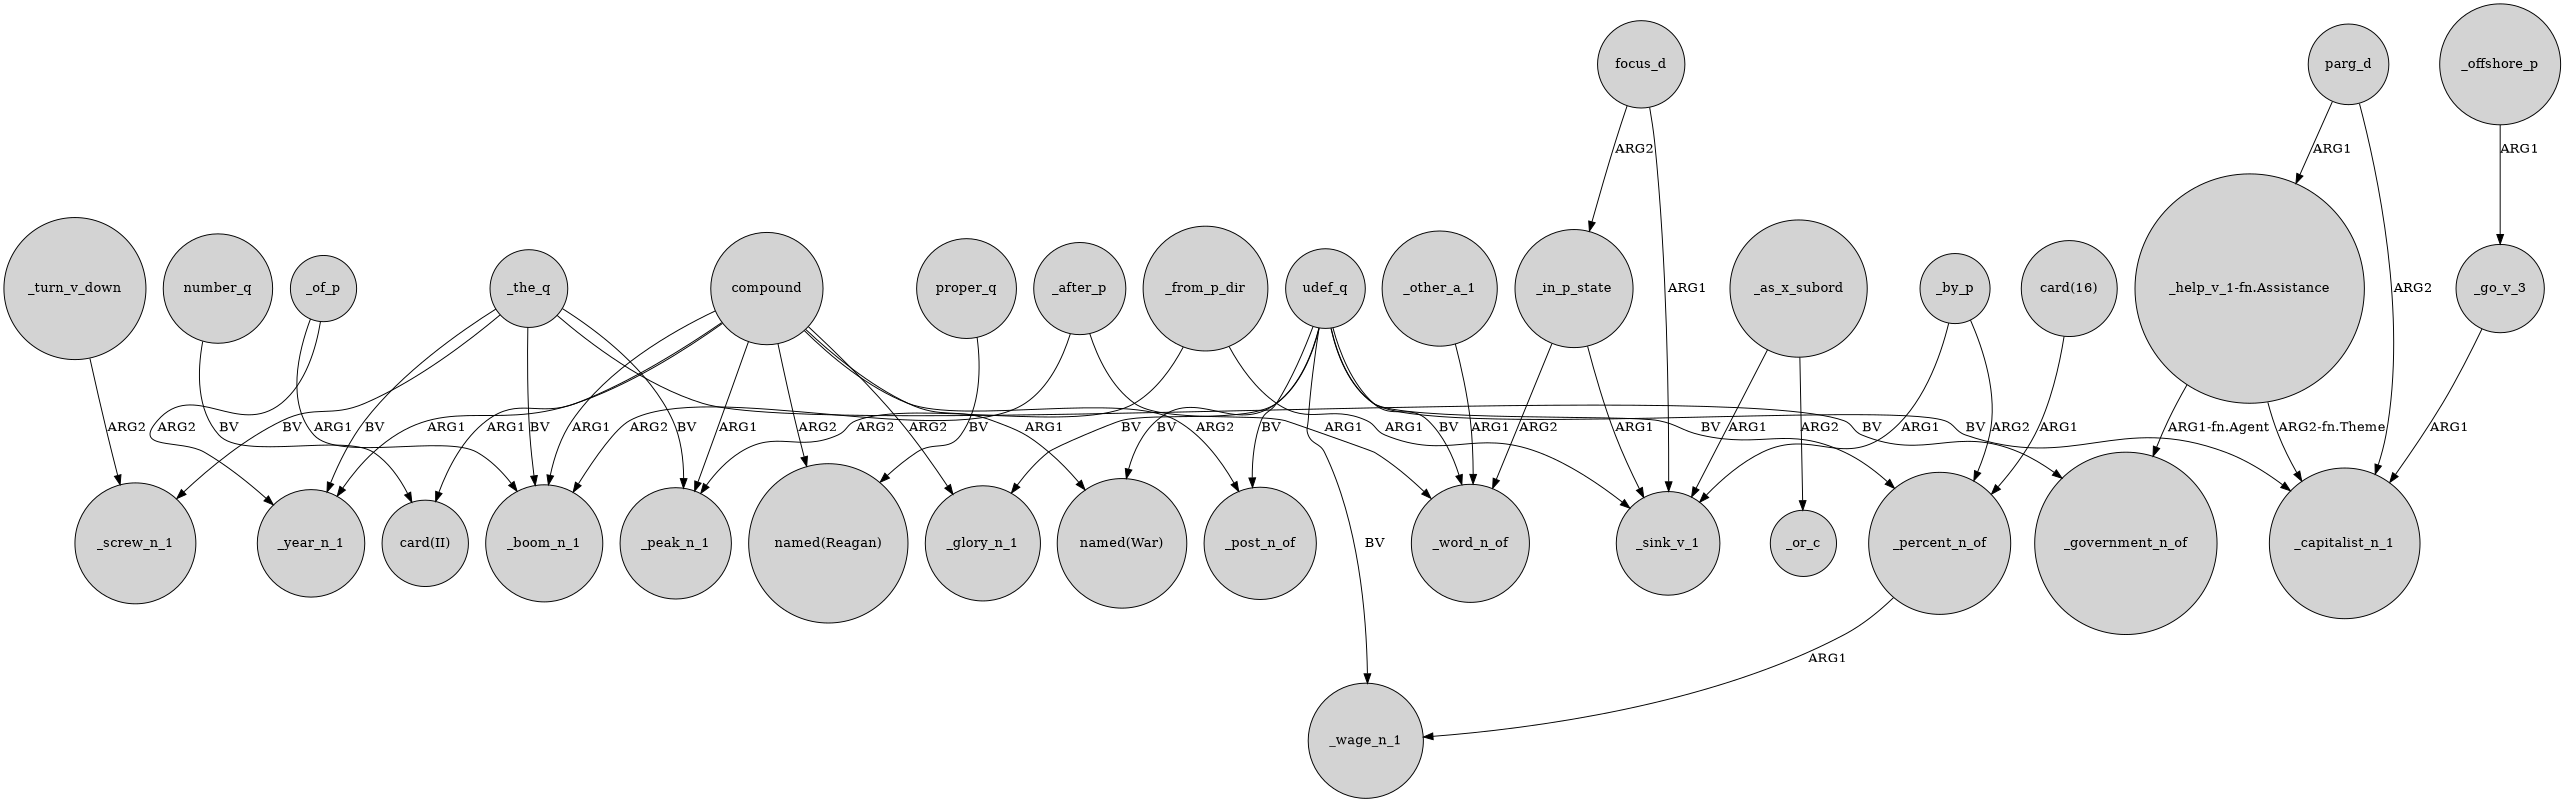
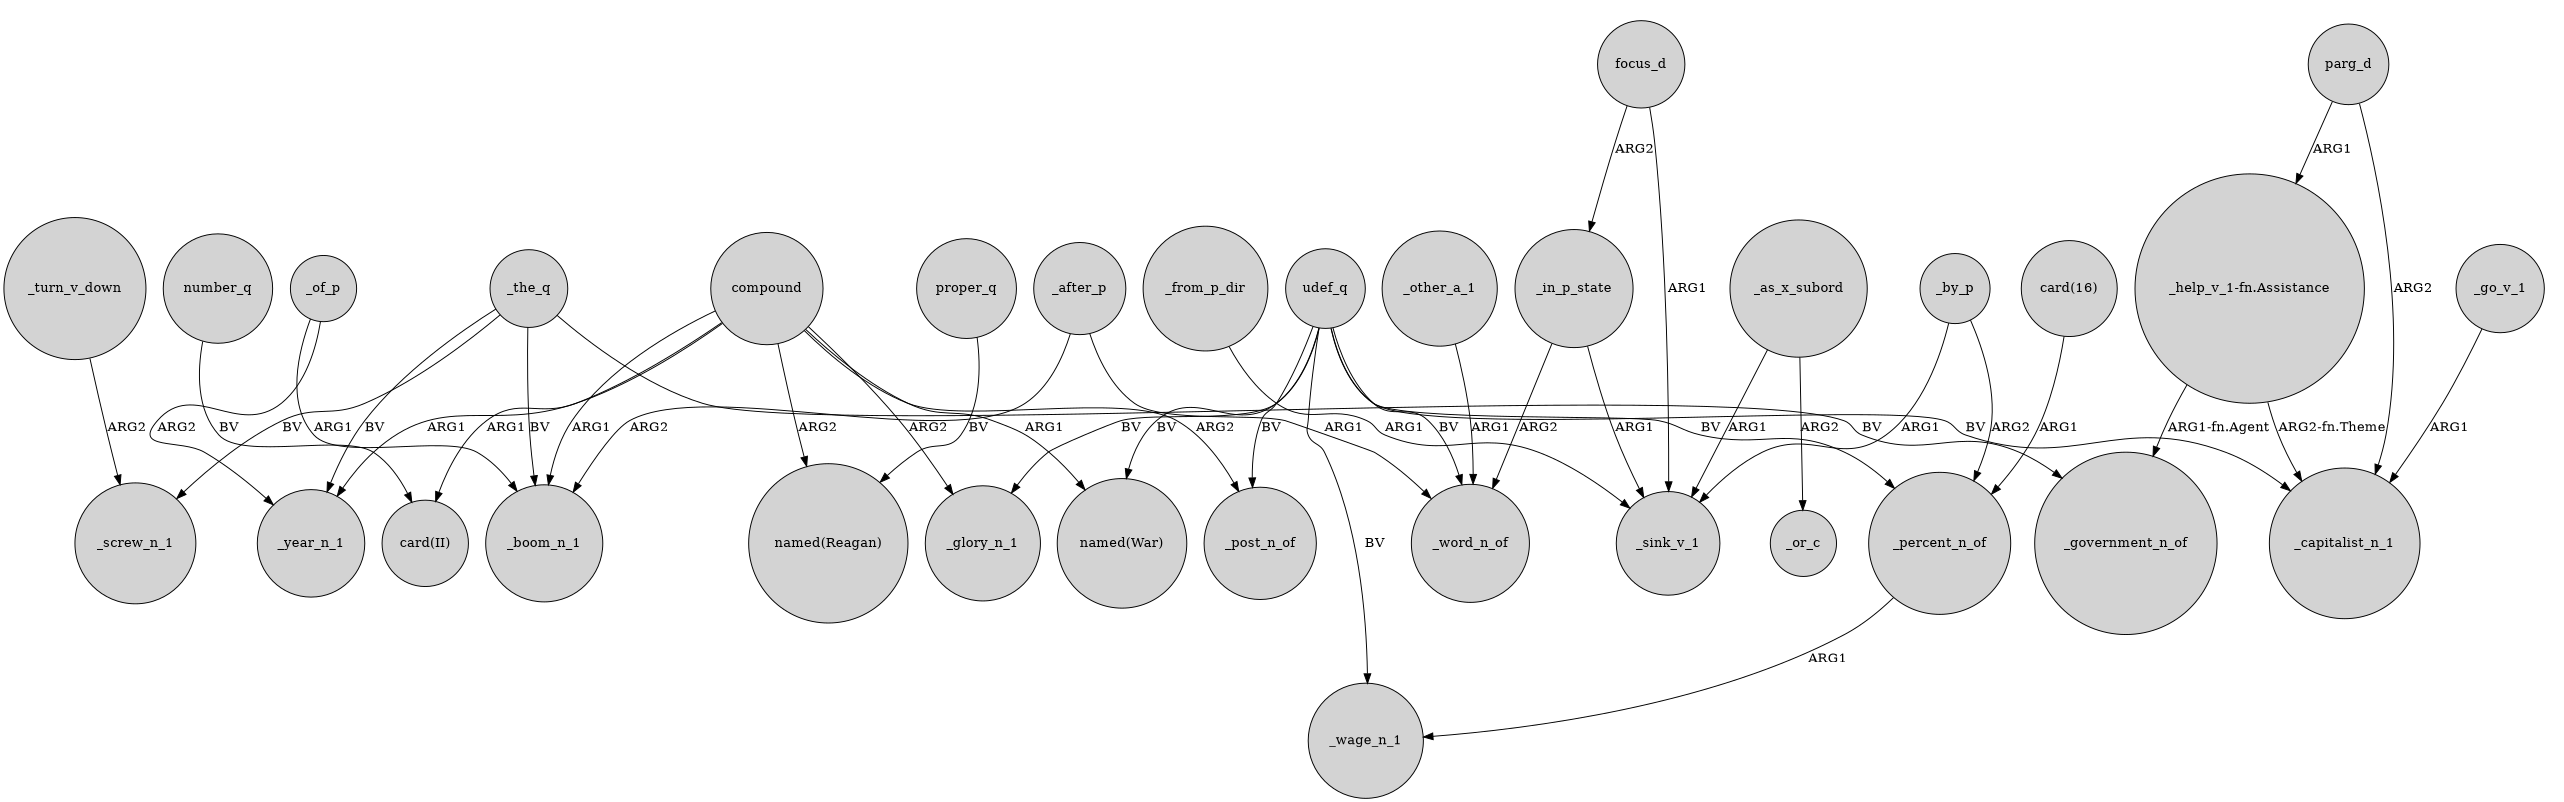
(2500, 64) -> none
(2500, 289) -> (2500, 289)
(676, 543) -> none
